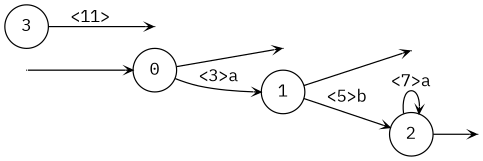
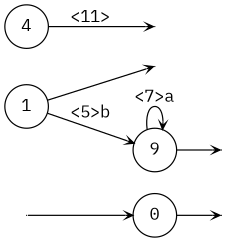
(27, 27) -> (27, 27)
(214, 89) -> none
(411, 134) -> (155, 150)
